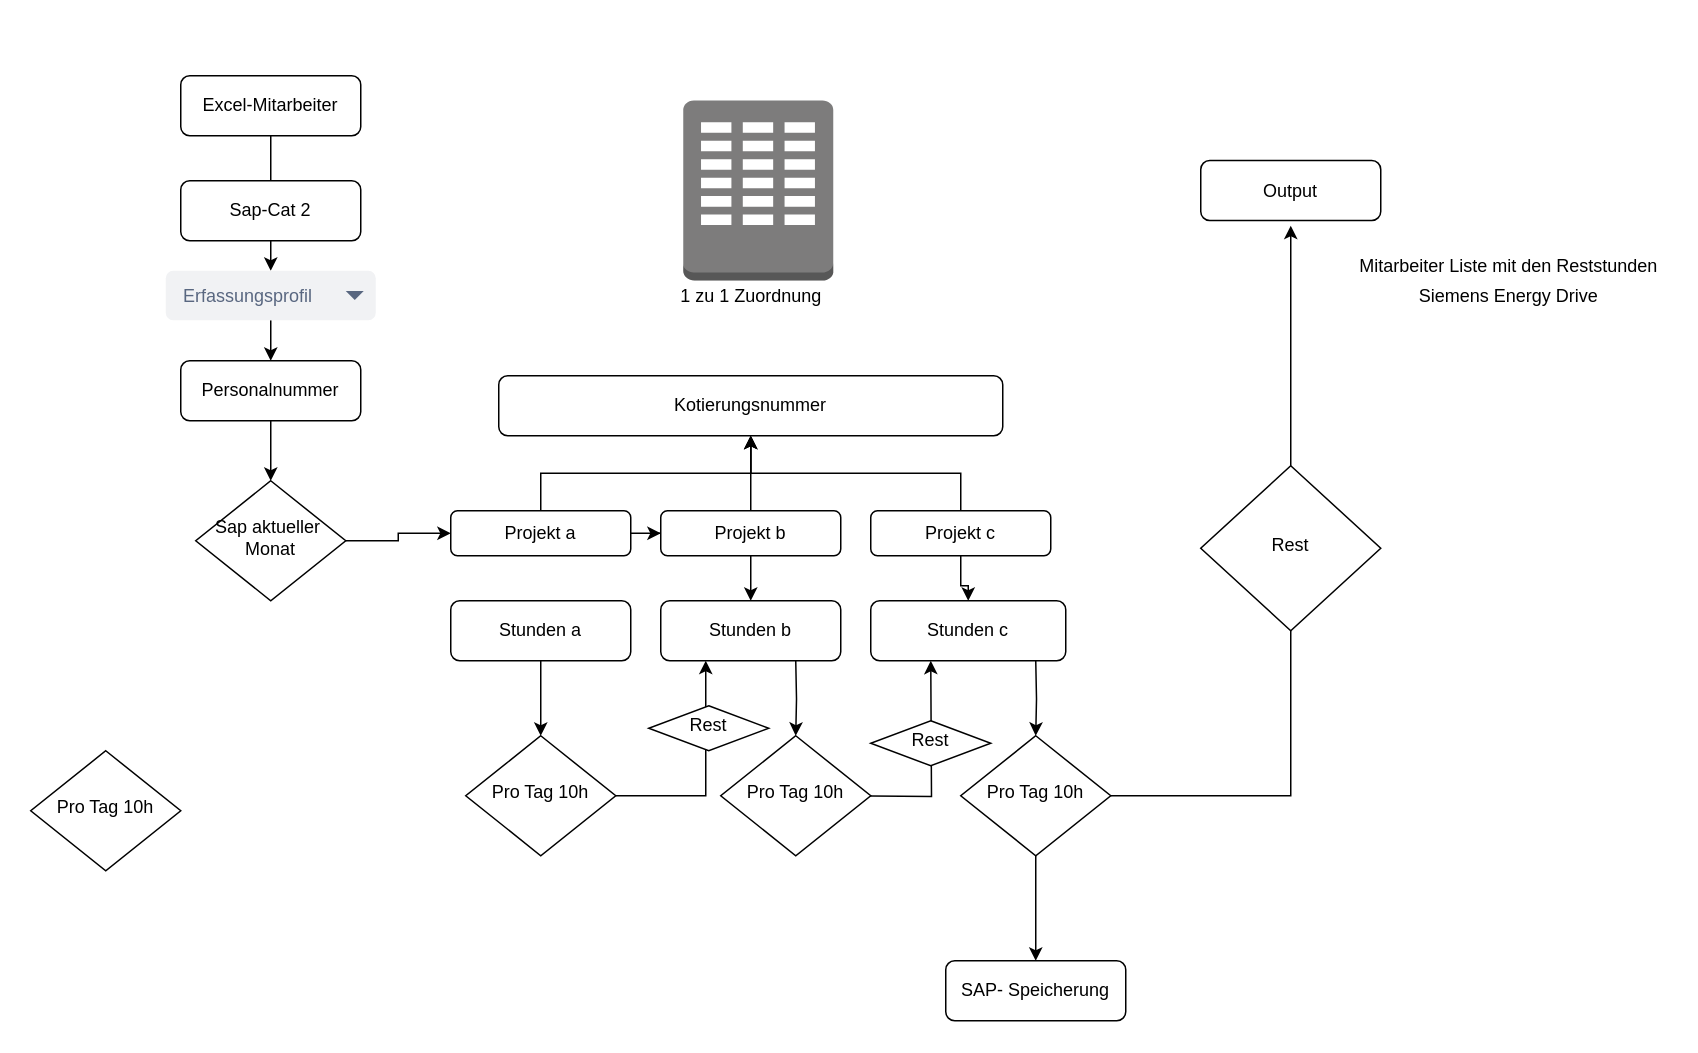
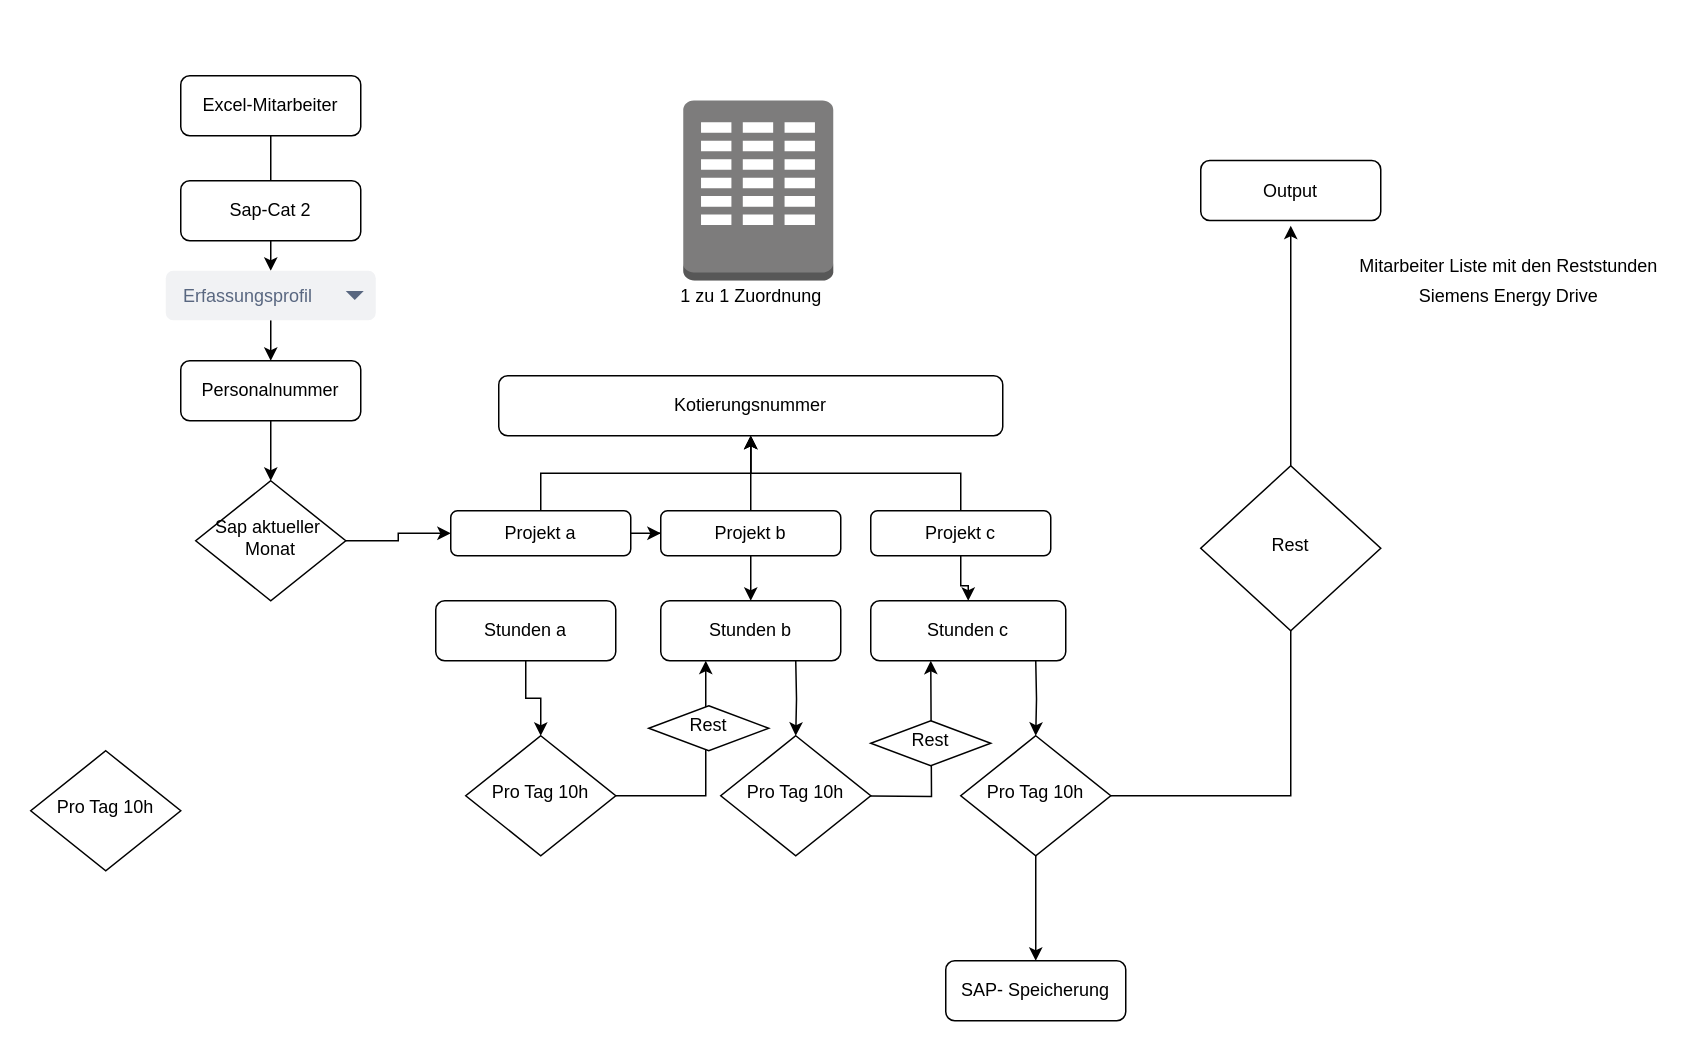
(541, 631) -> (526, 631)
